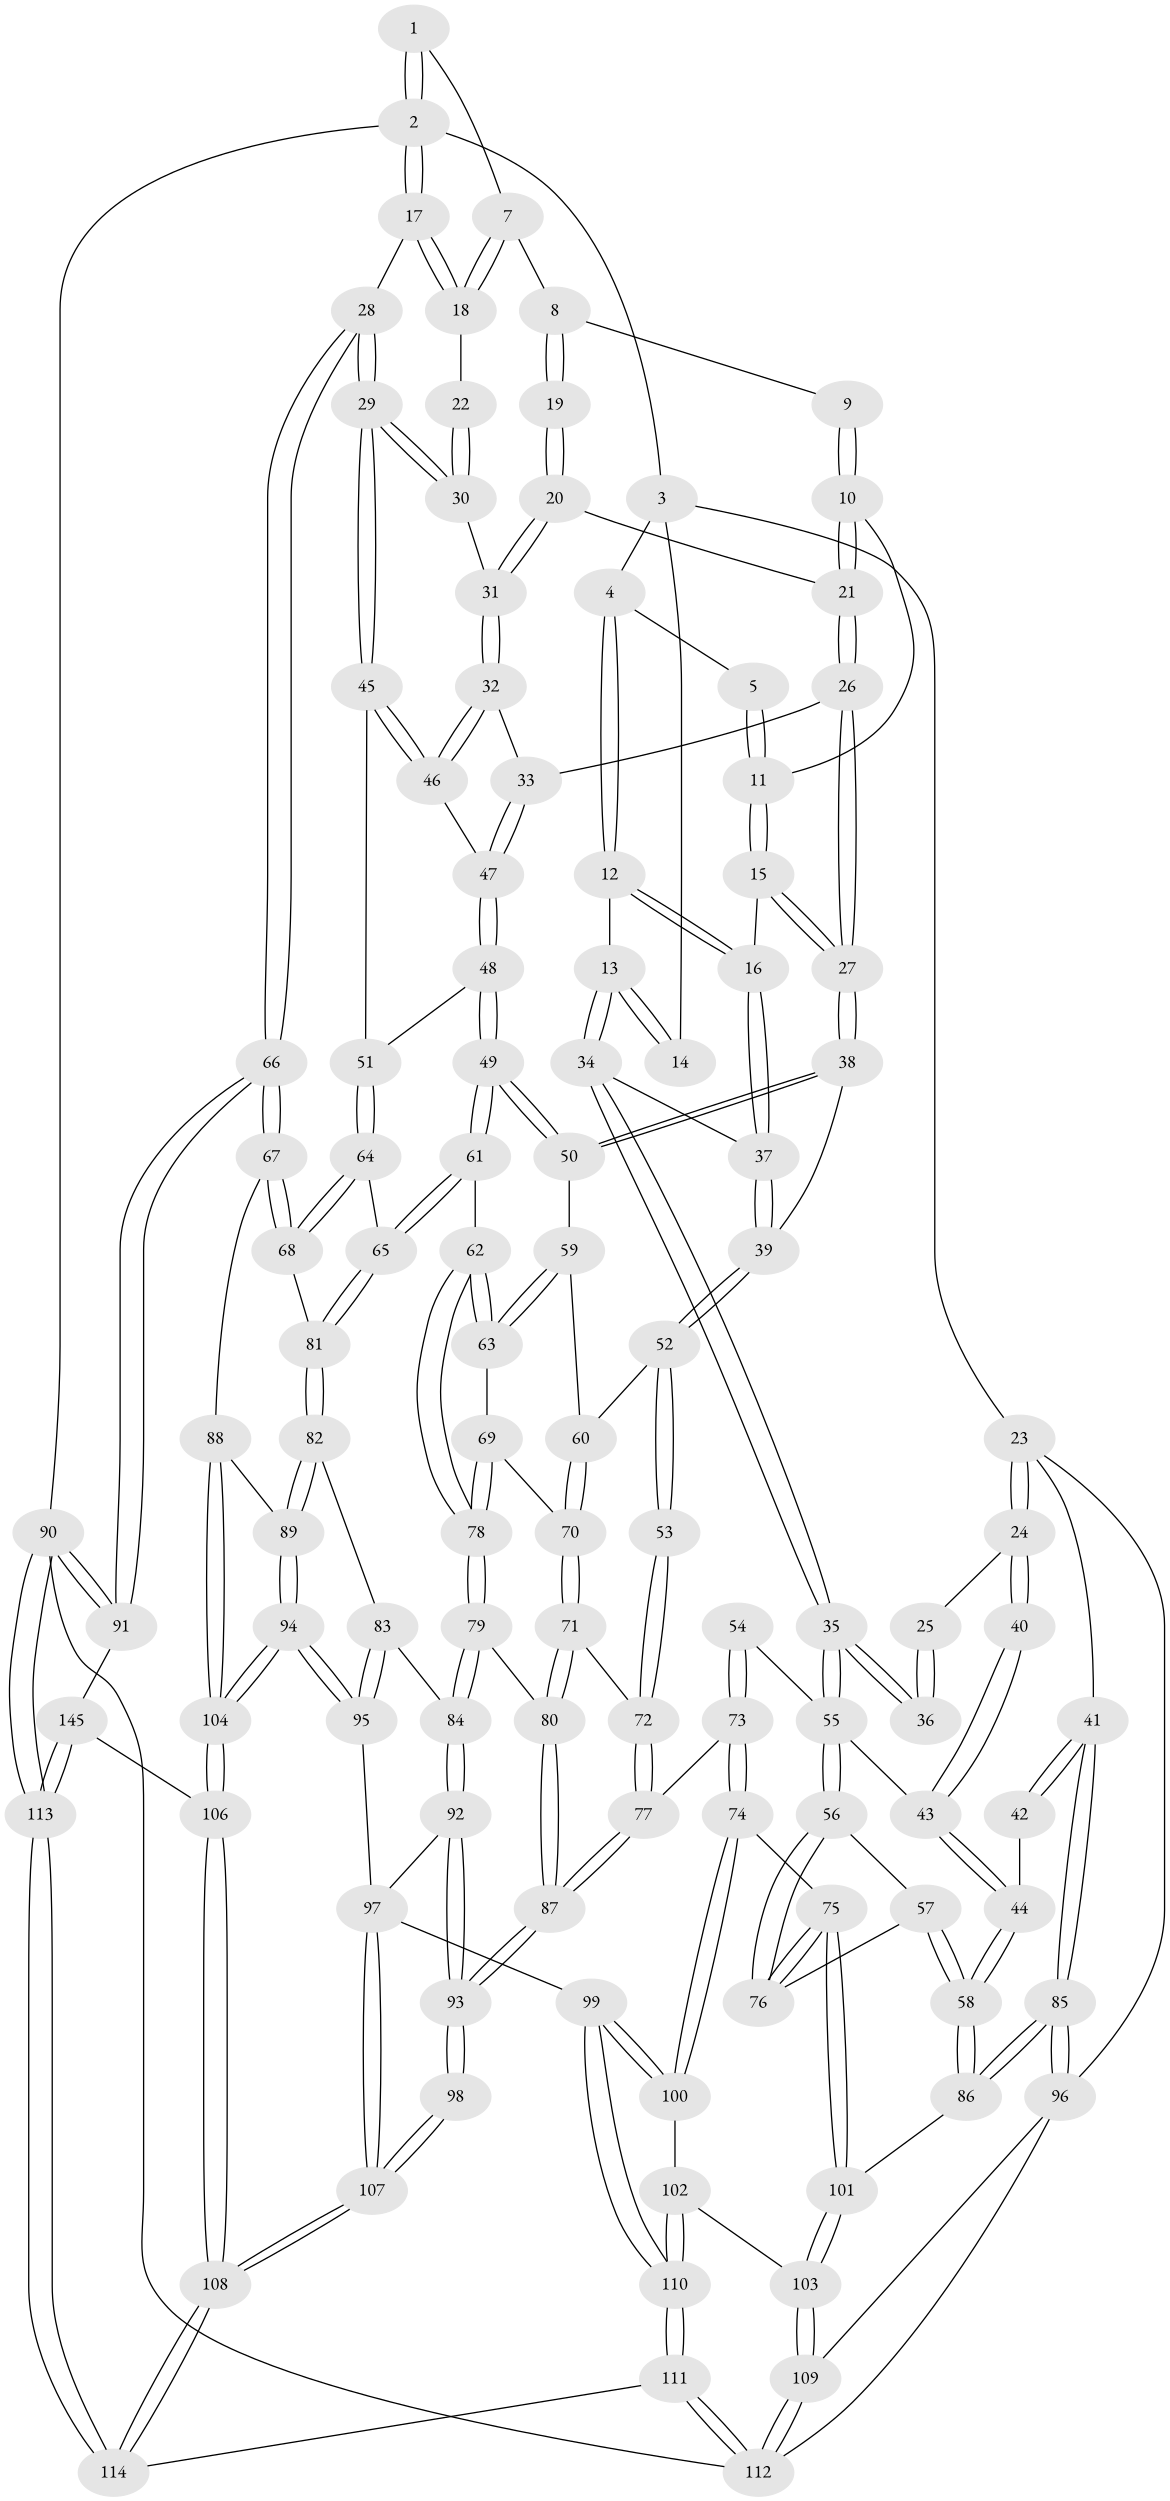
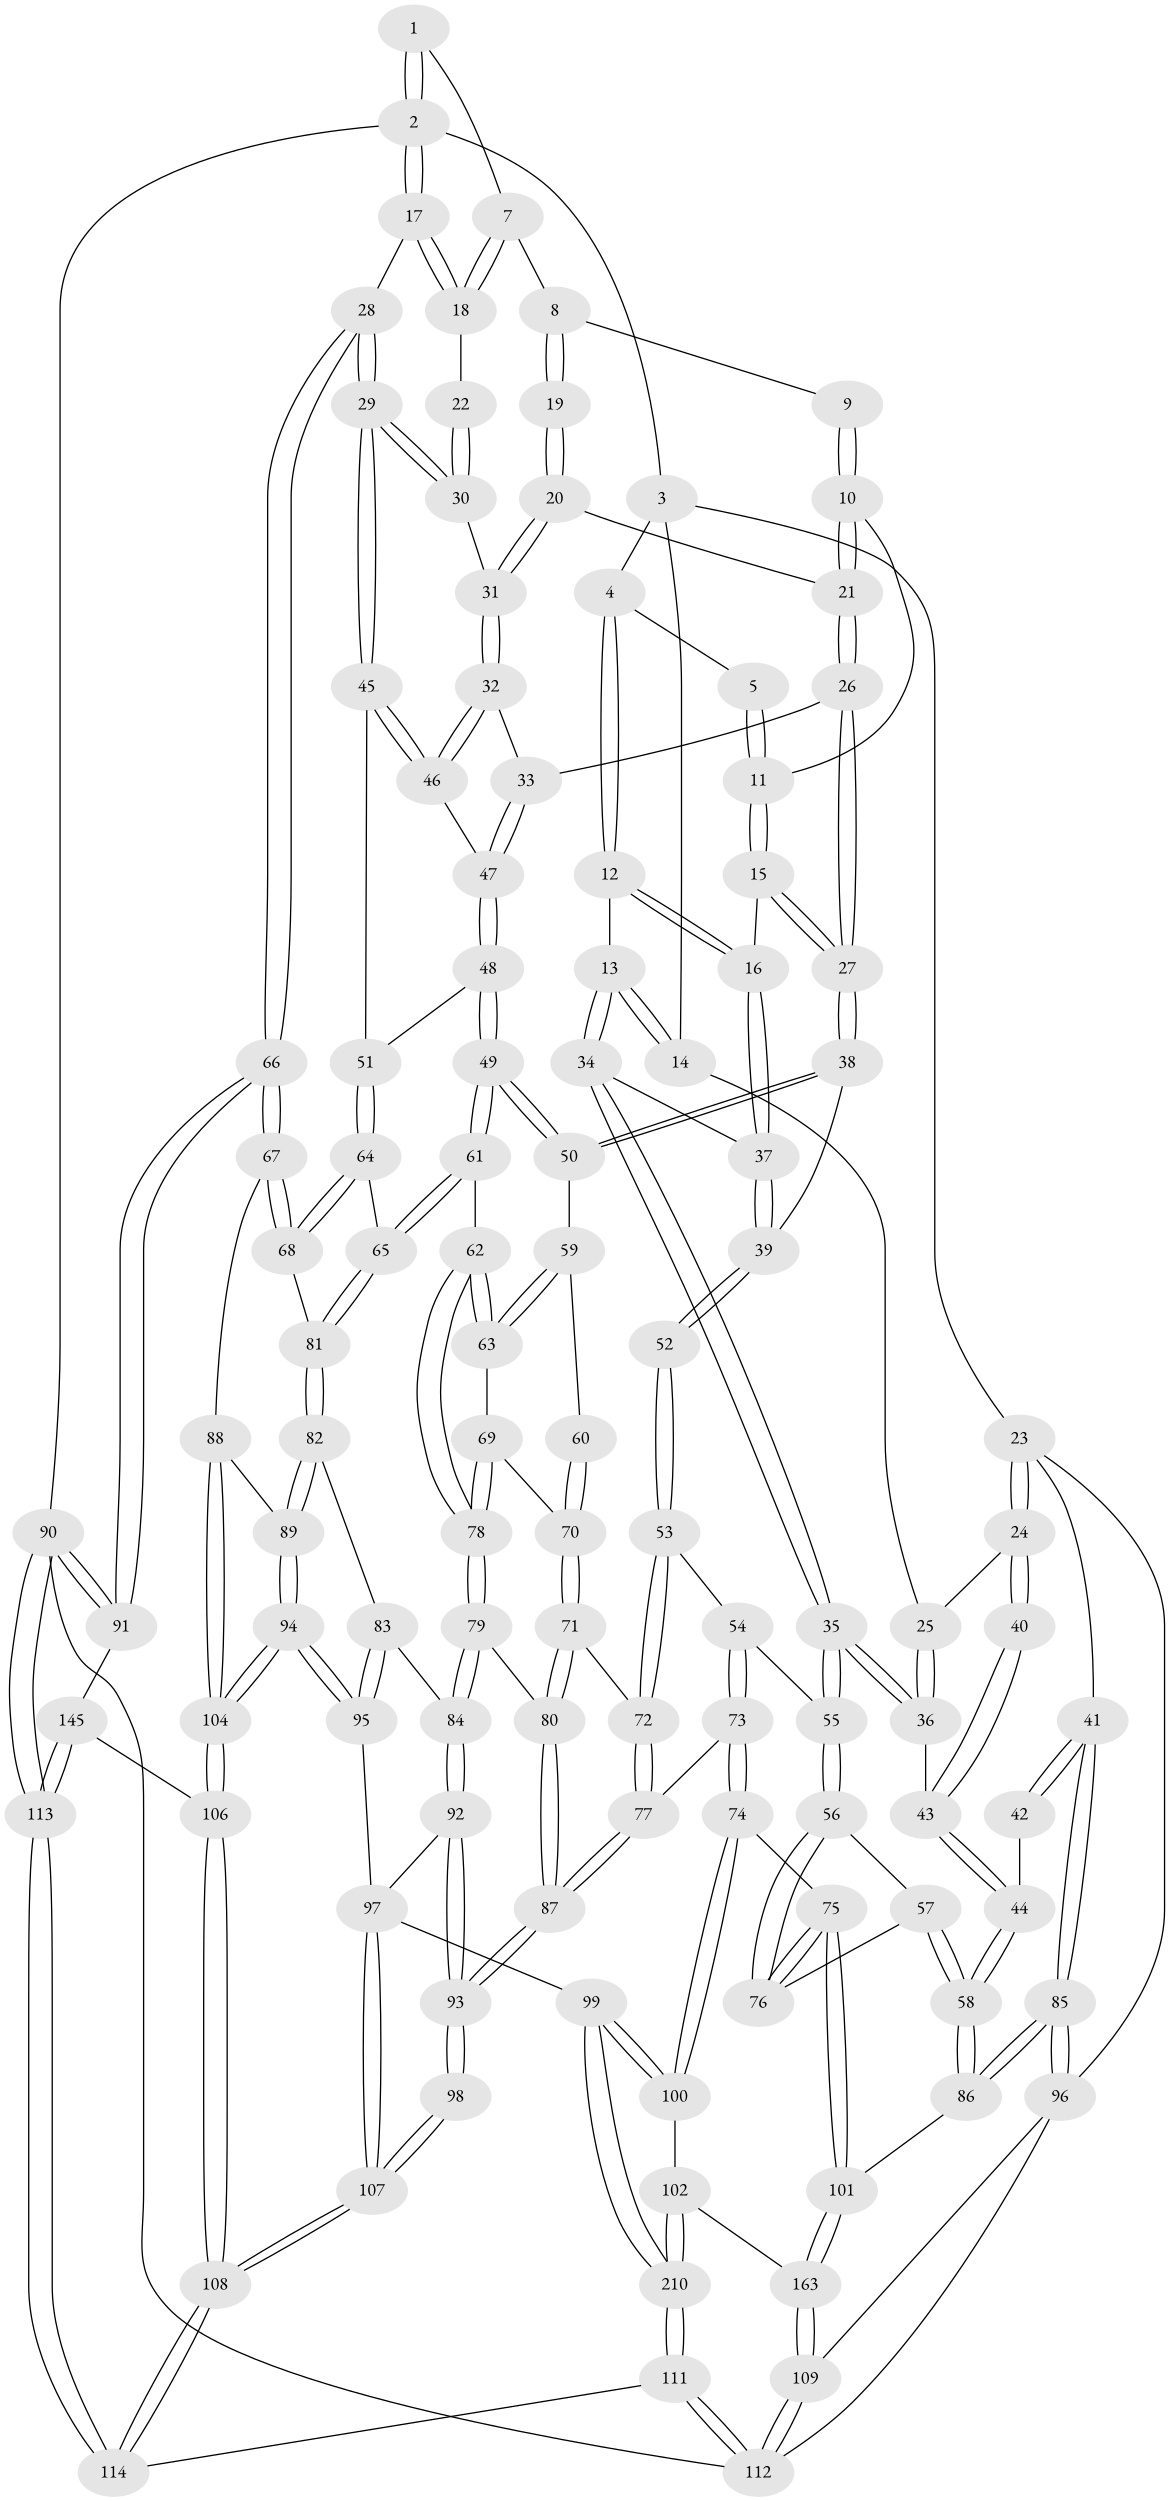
none -> (885, 1298)
(623, 1392) -> none
none -> (701, 1580)
(878, 1768) -> (926, 1768)
(675, 2285) -> (675, 2285)
(806, 2285) -> (806, 2285)
